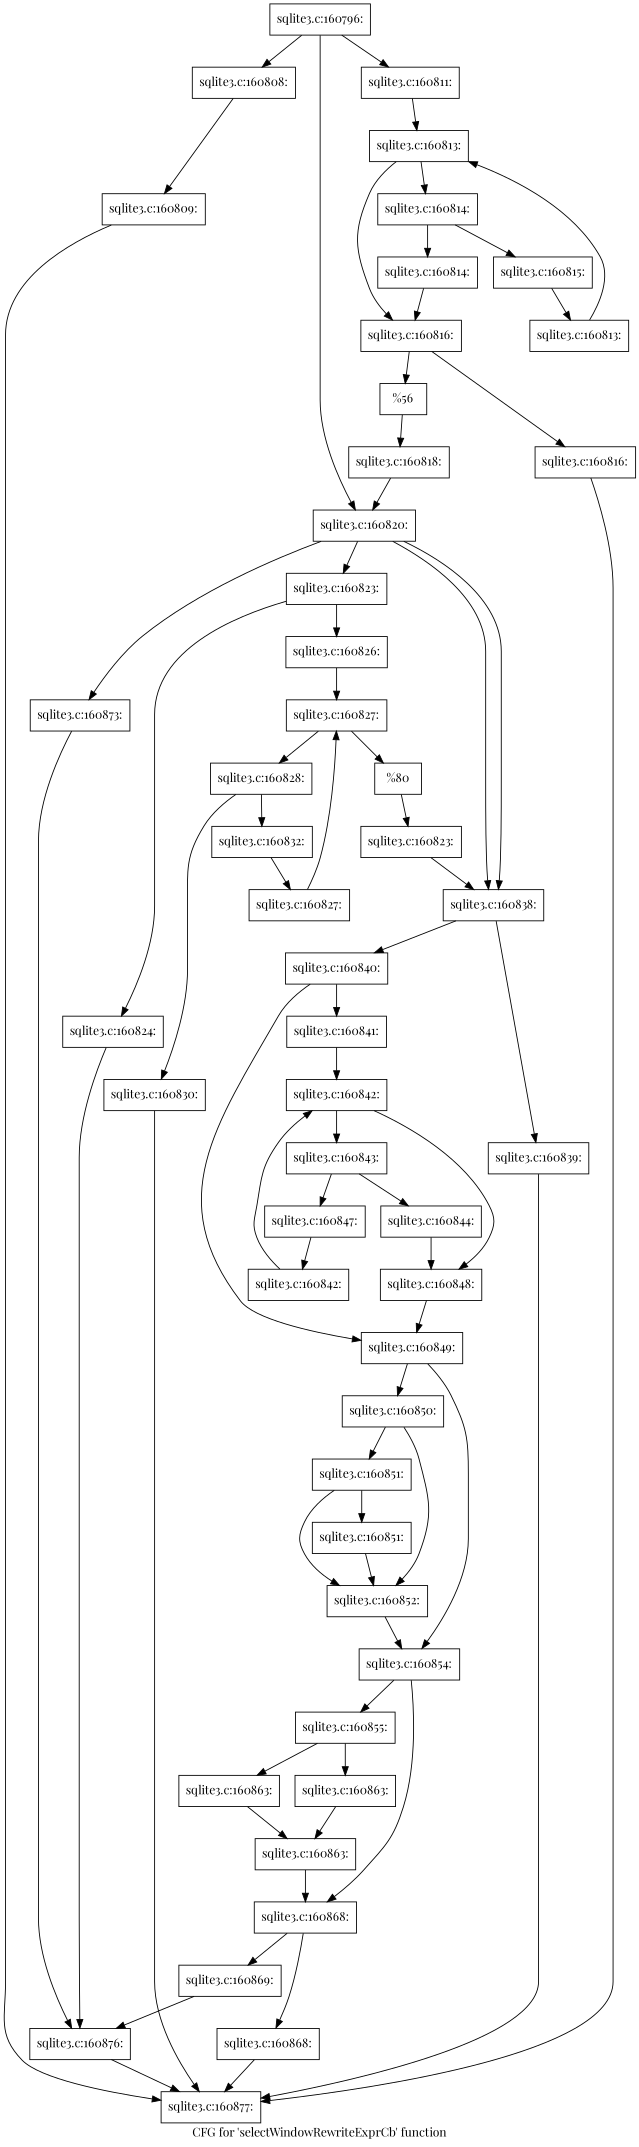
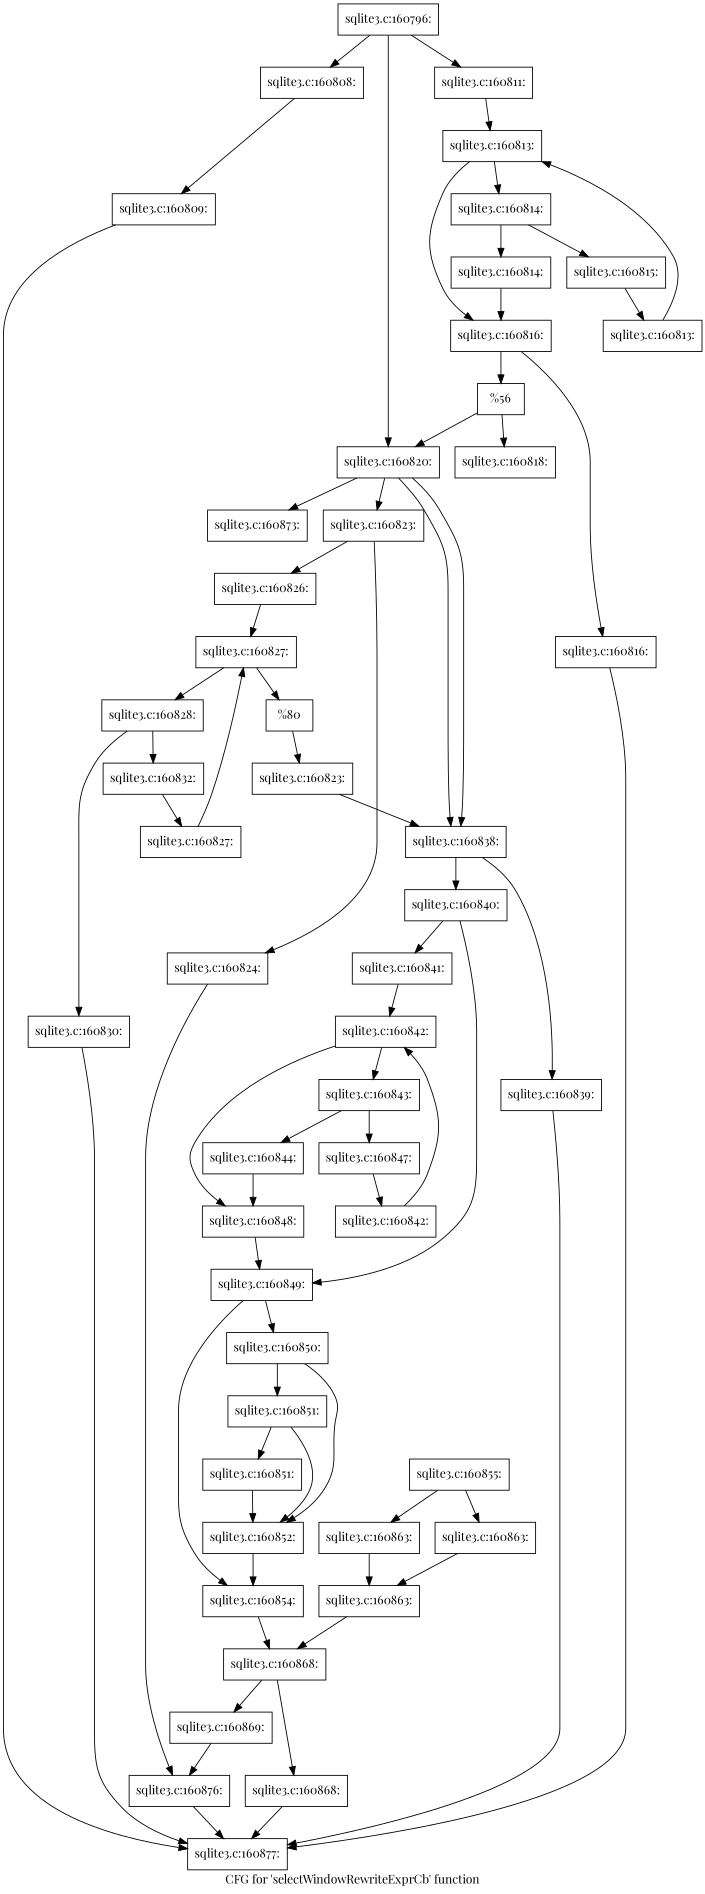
(384, 490) -> (450, 428)
(38, 1375) -> none
(380, 1693) -> none
